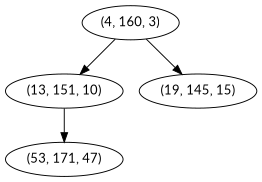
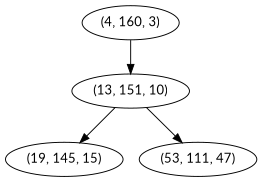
(161, 53) -> (101, 122)
(64, 159) -> (198, 159)
